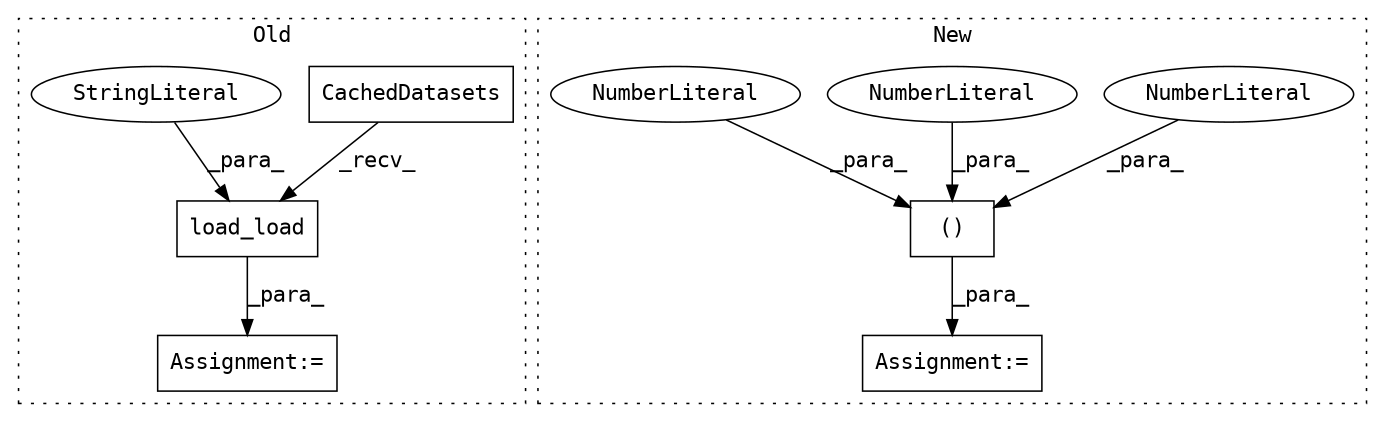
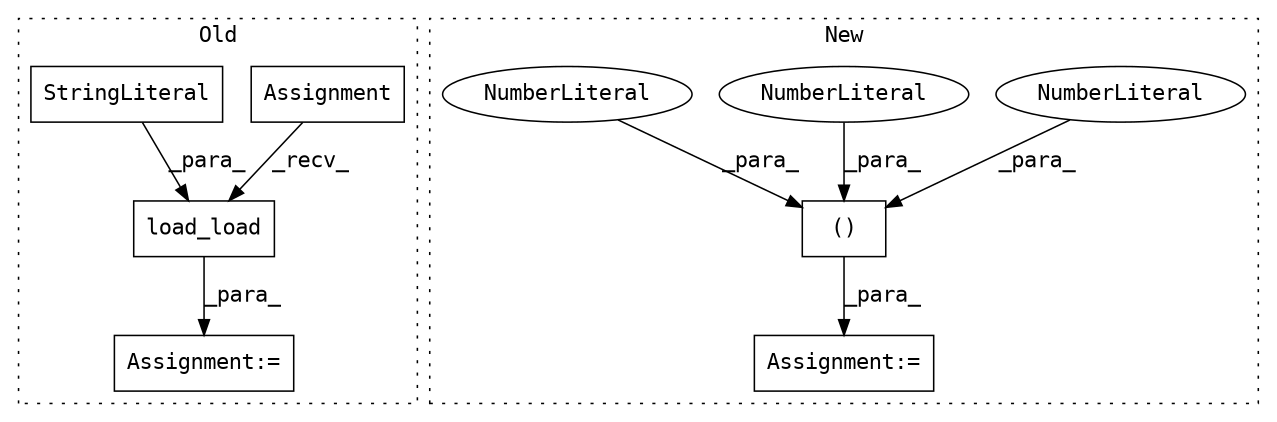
(156, 94) -> (127, 94)
(411, 94) -> (328, 94)
